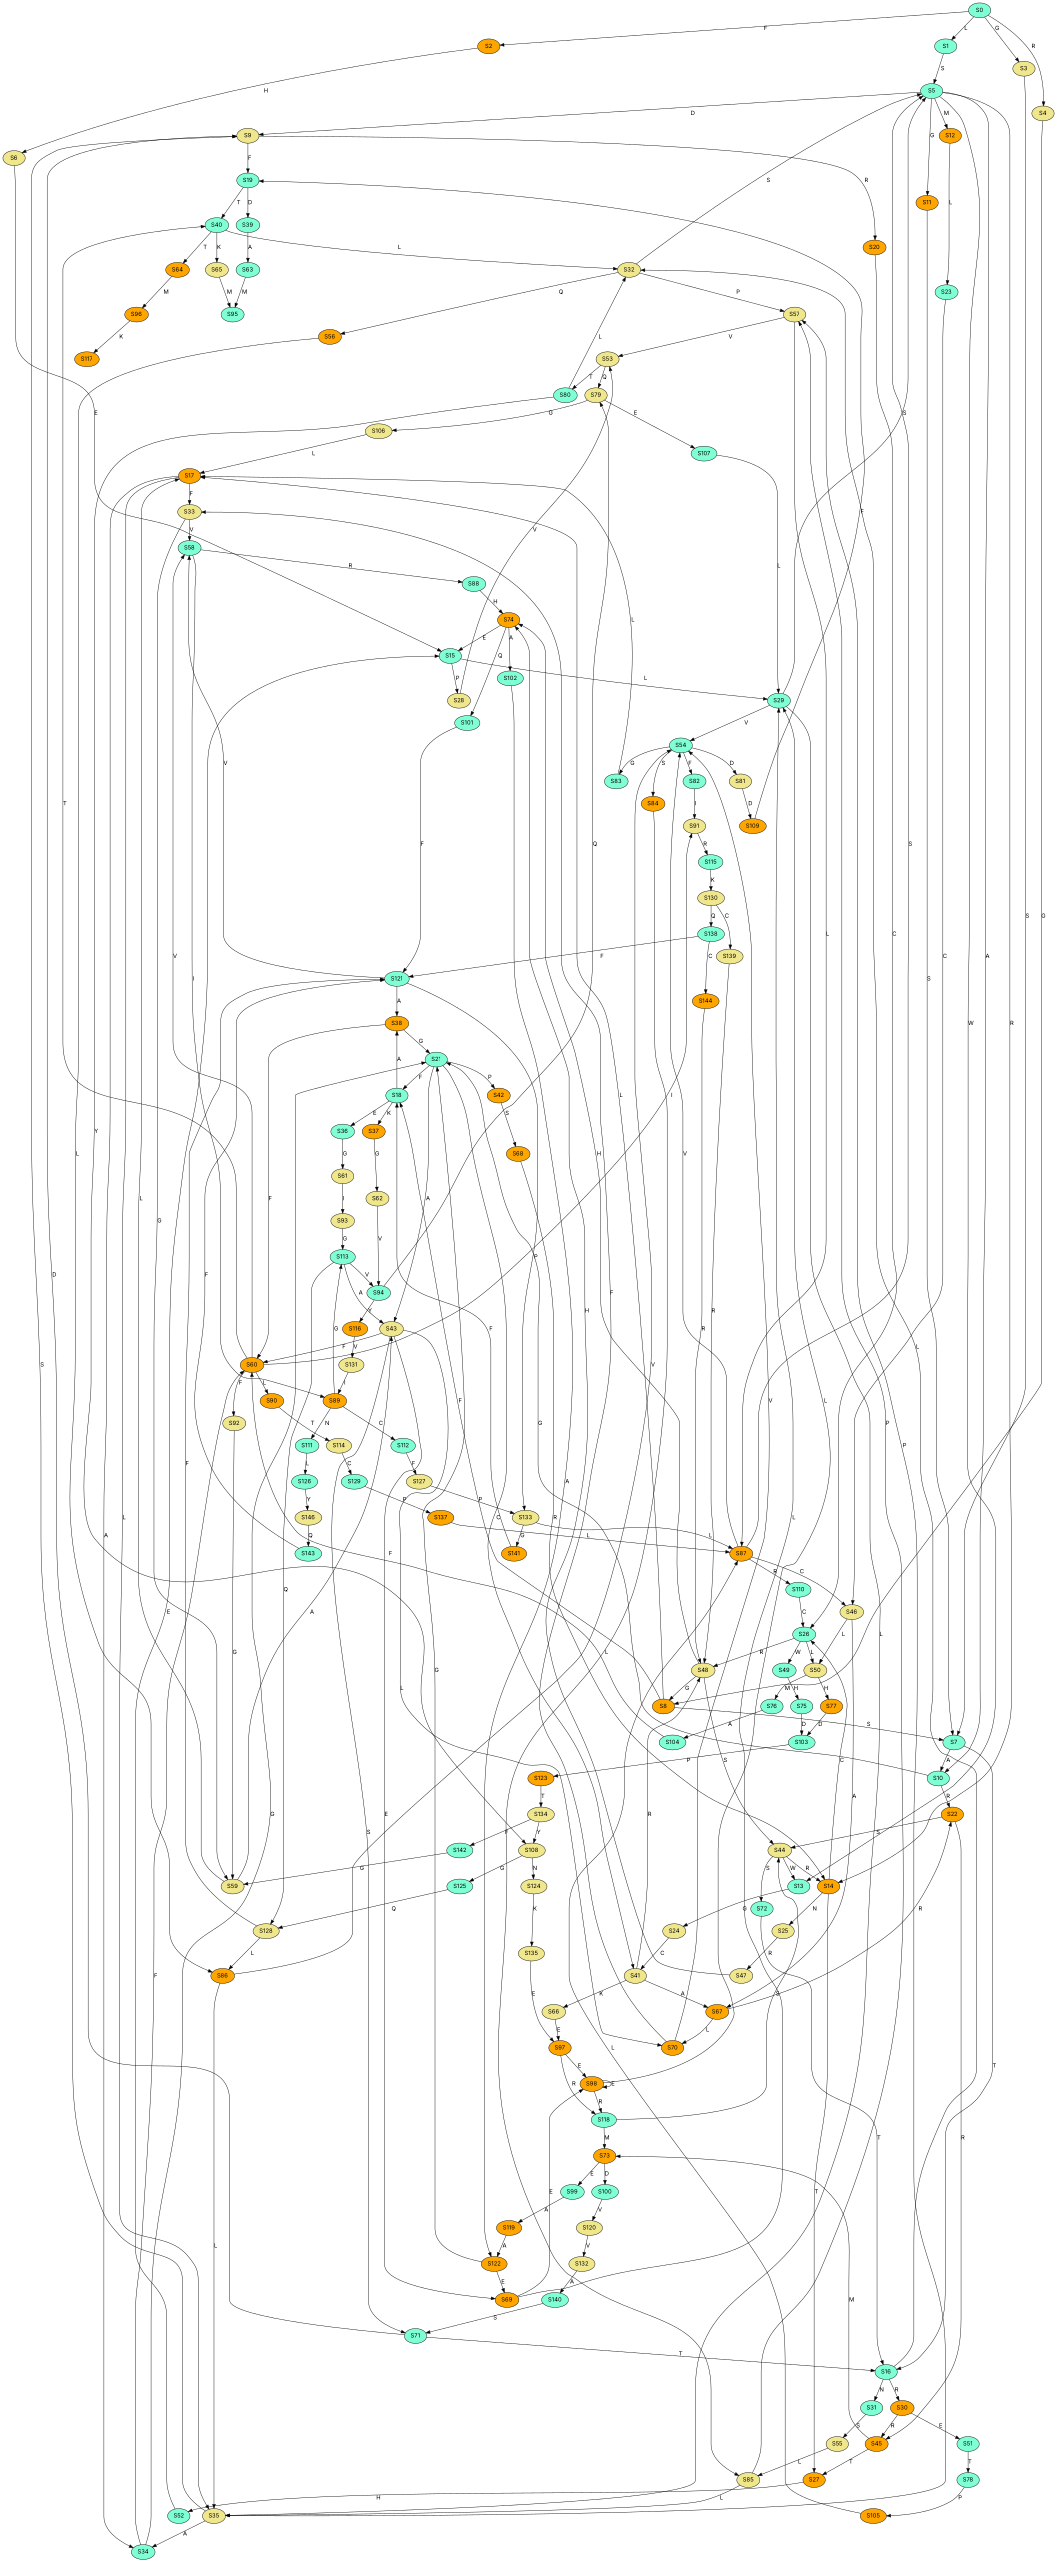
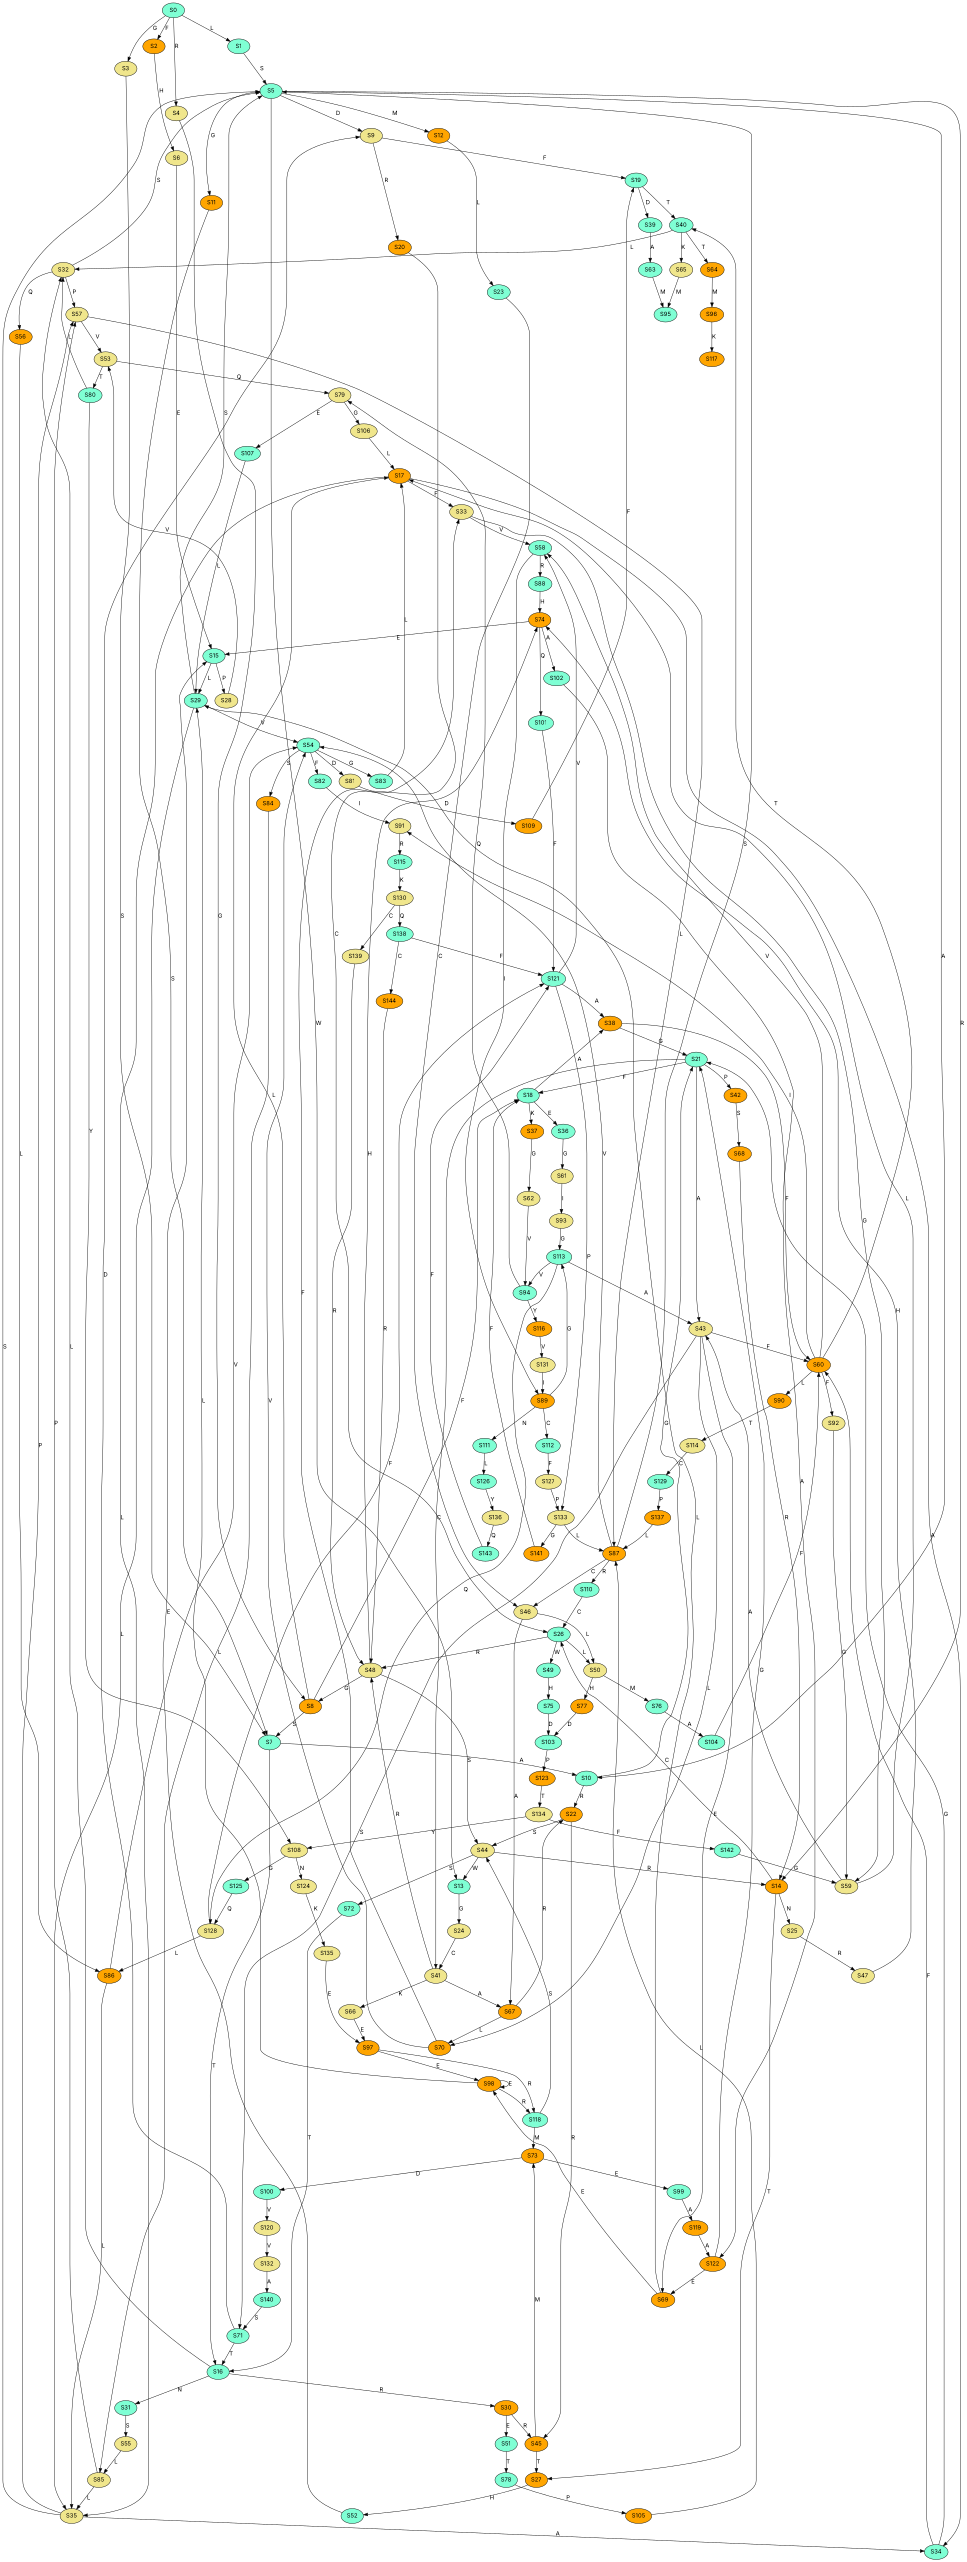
(36, 1265) -> (3, 1253)
(308, 1518) -> (495, 1518)
